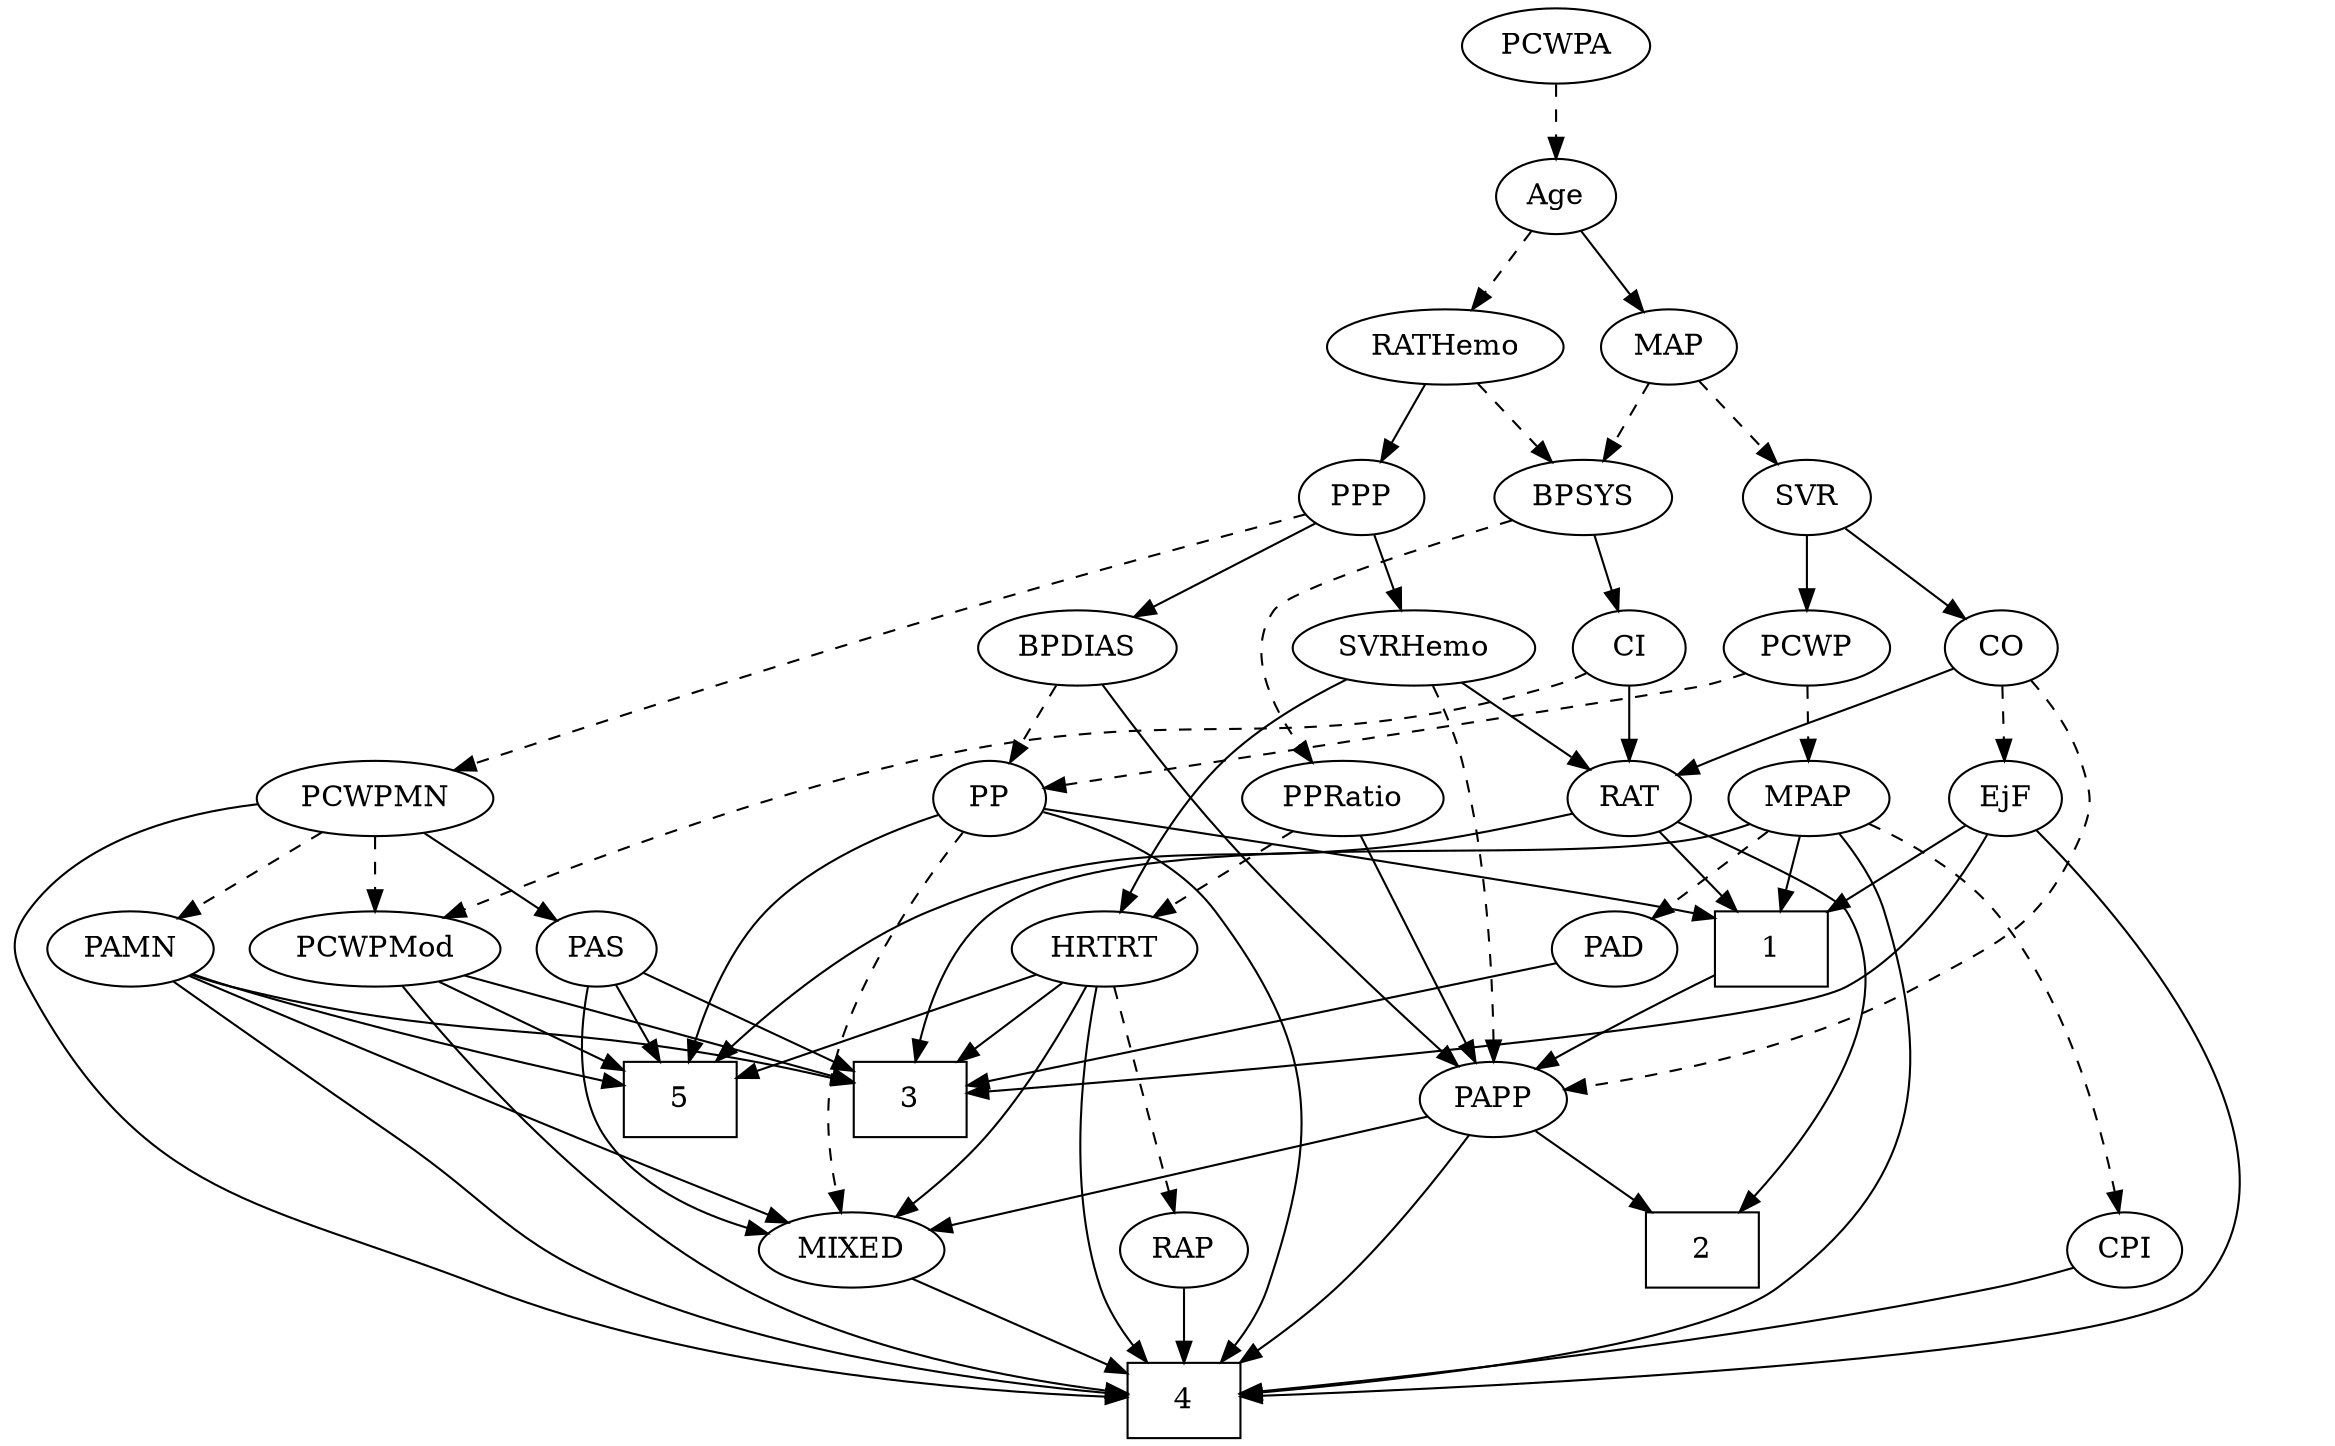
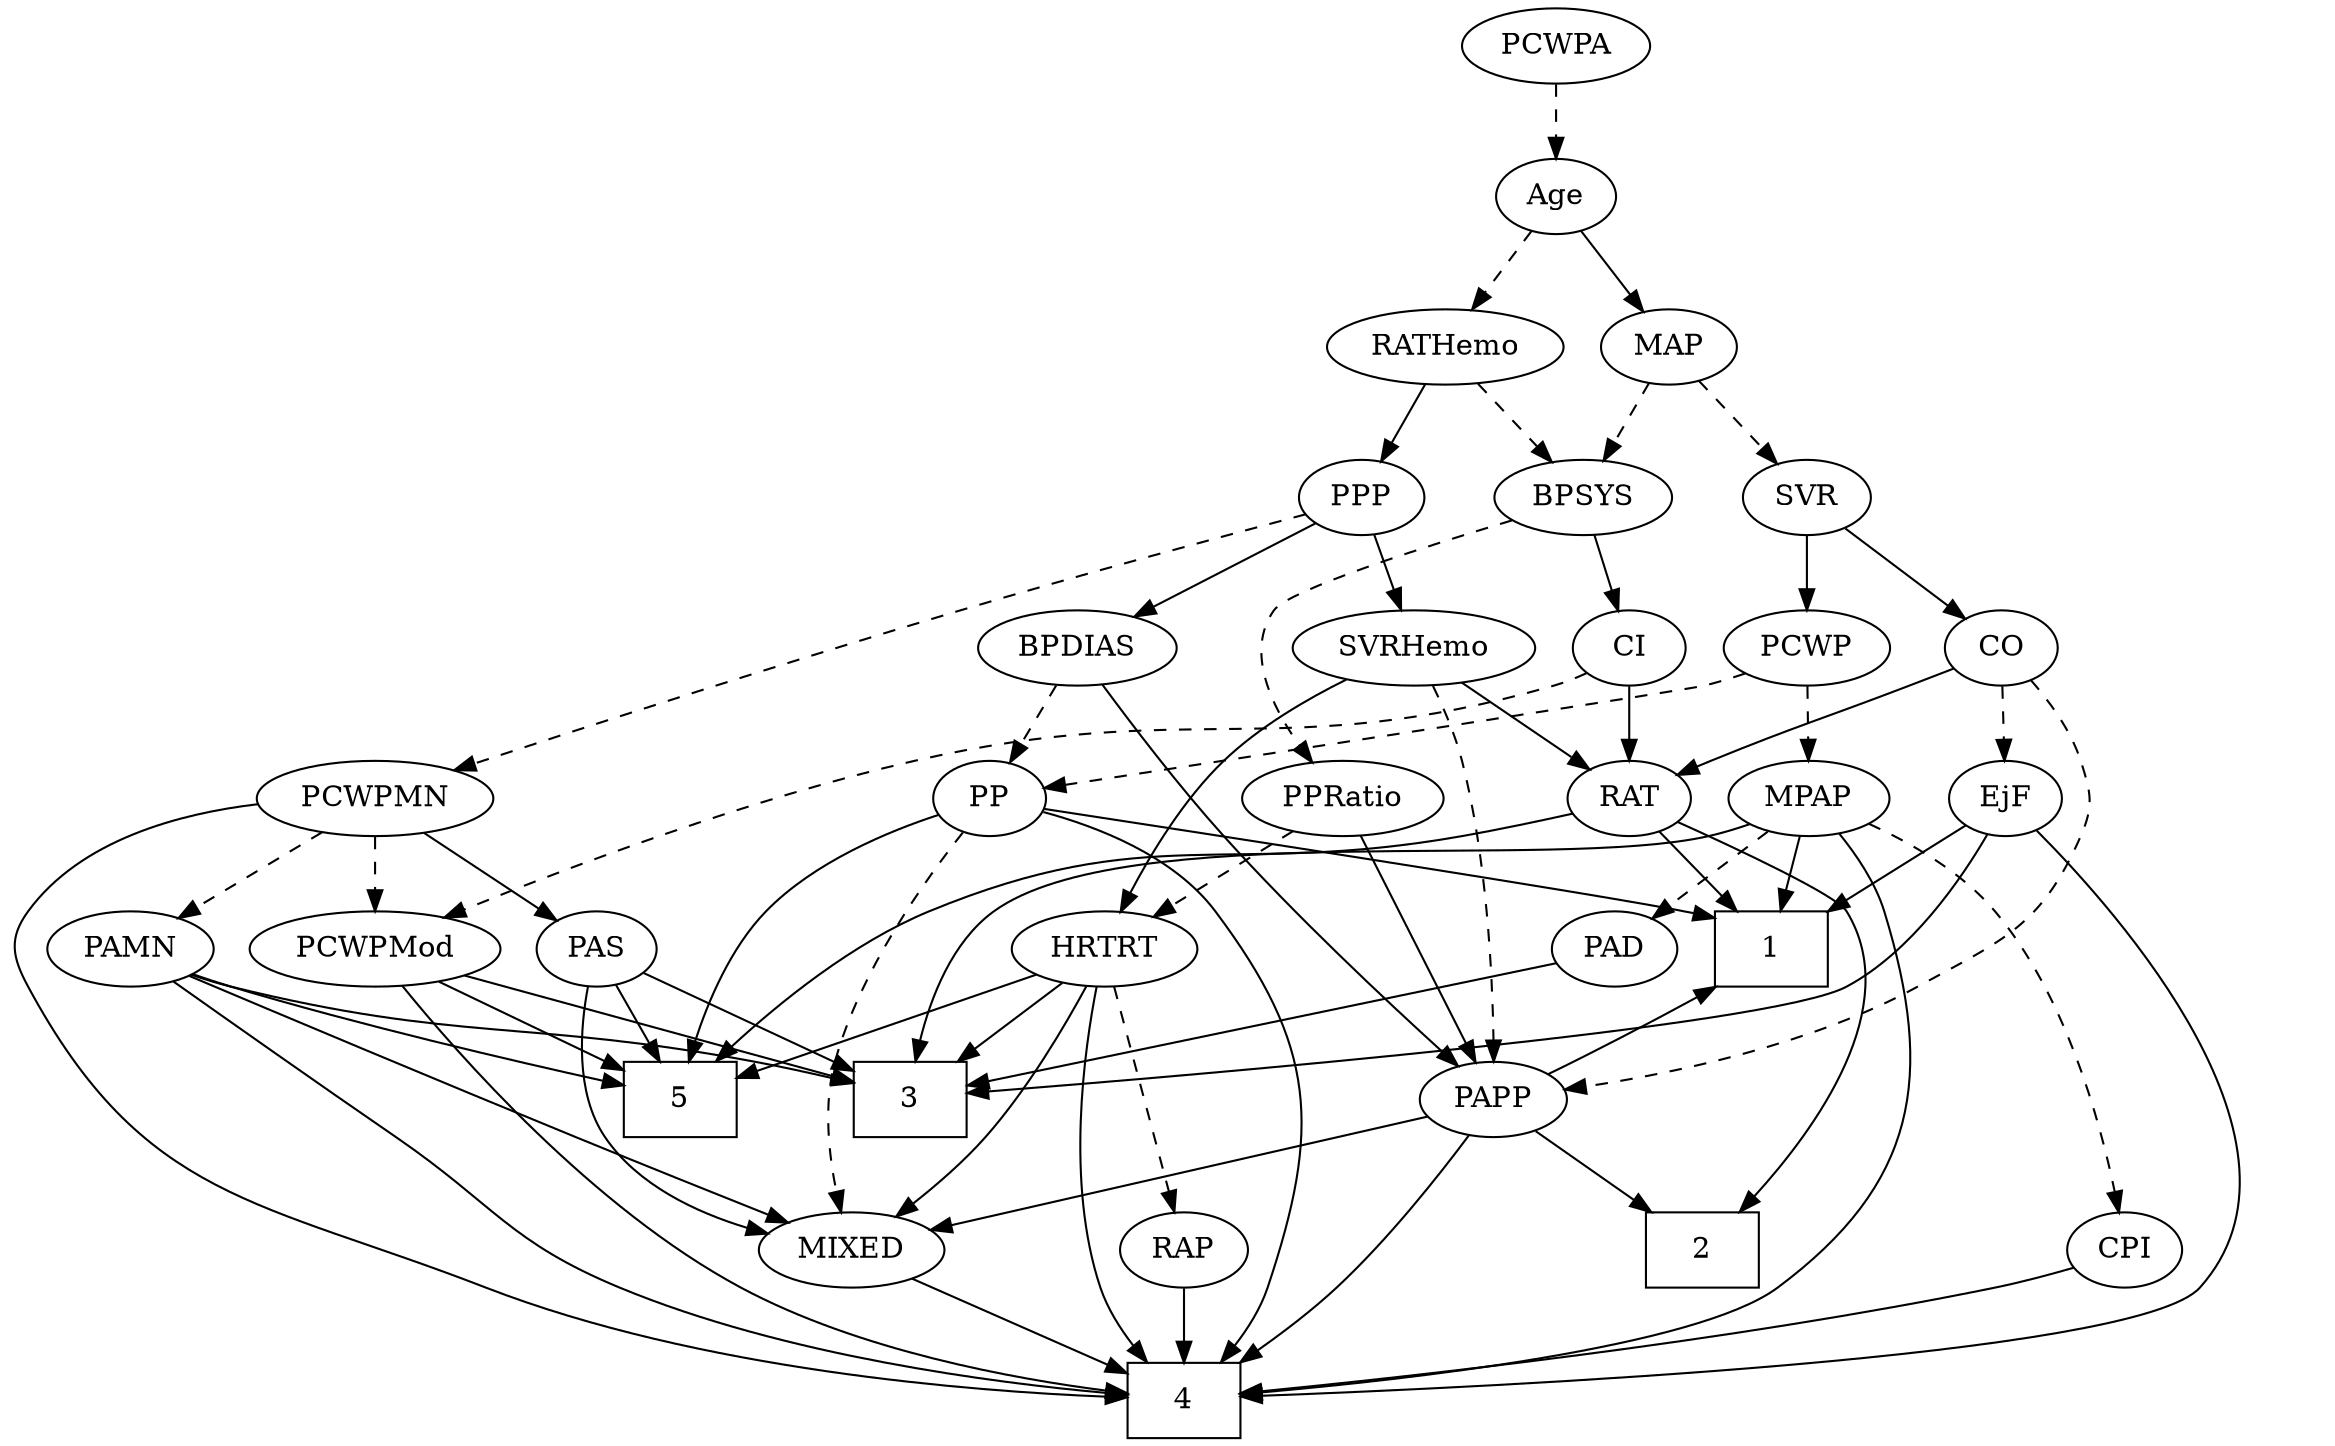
(1638, 1014) -> (1604, 1046)
